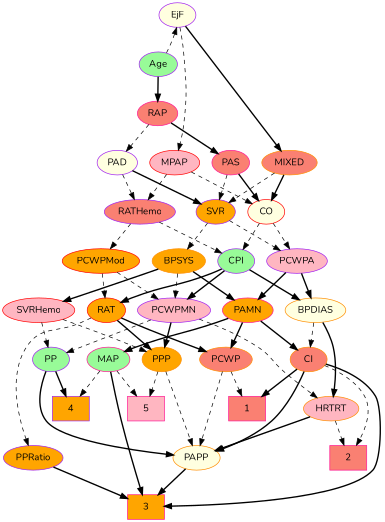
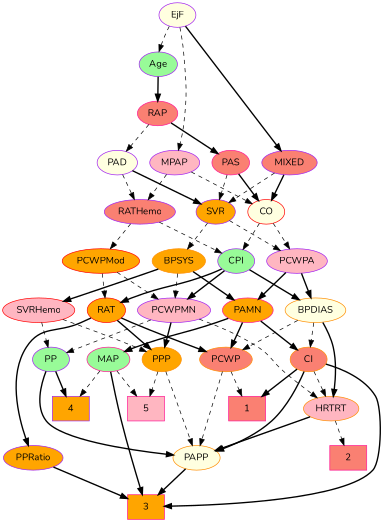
(171, 44) -> (165, 36)
(175, 163) -> (175, 163)
(289, 163) -> (289, 163)
none -> (271, 335)
(22, 357) -> (22, 357)
(363, 394) -> (318, 381)
